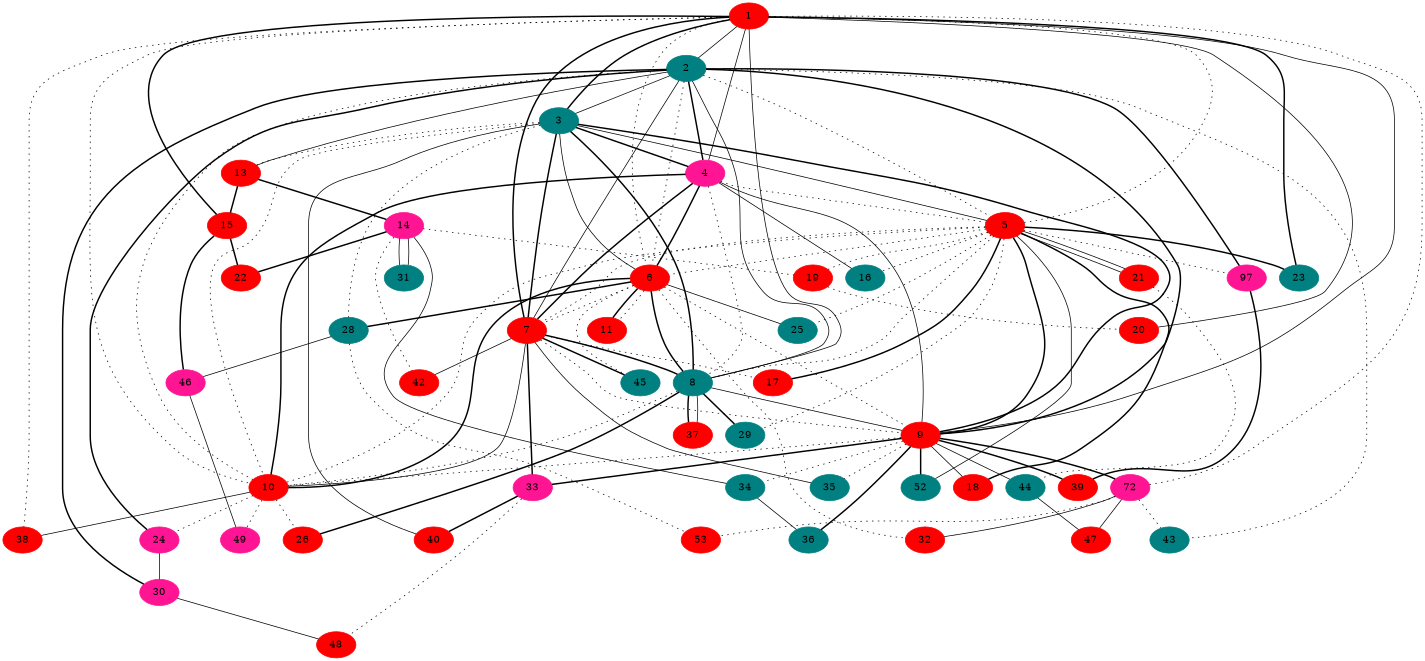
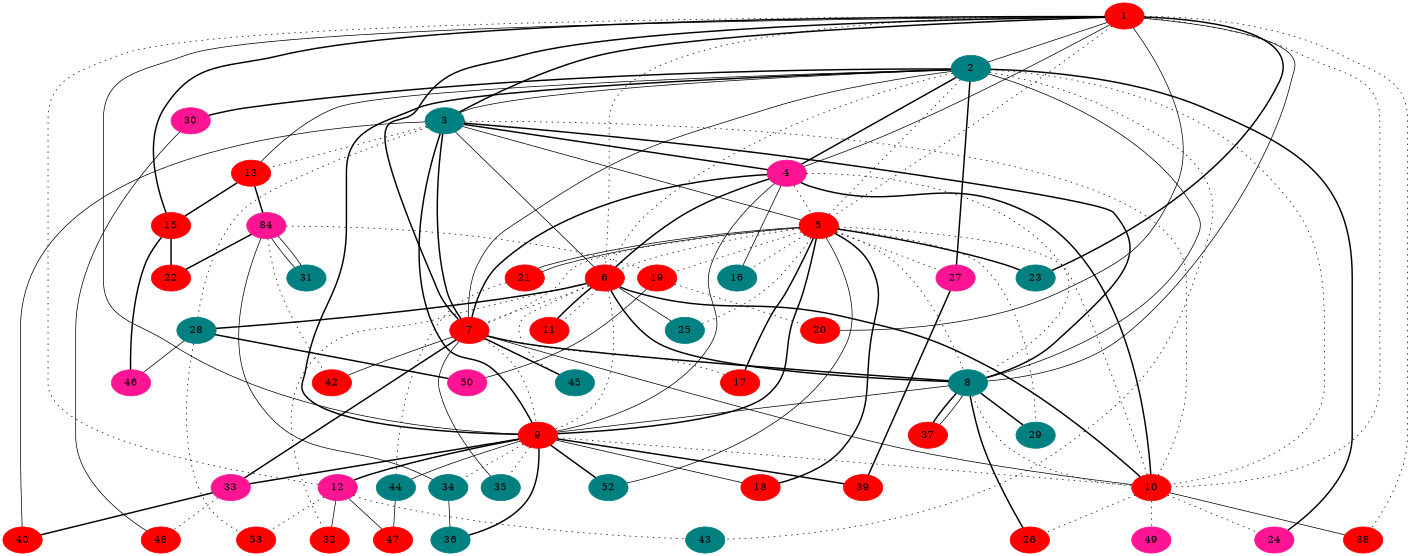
(404, 226) -> (266, 226)
(1247, 278) -> (956, 278)
none -> (467, 383)
(213, 461) -> none
(1130, 488) -> (338, 488)
(159, 566) -> none
